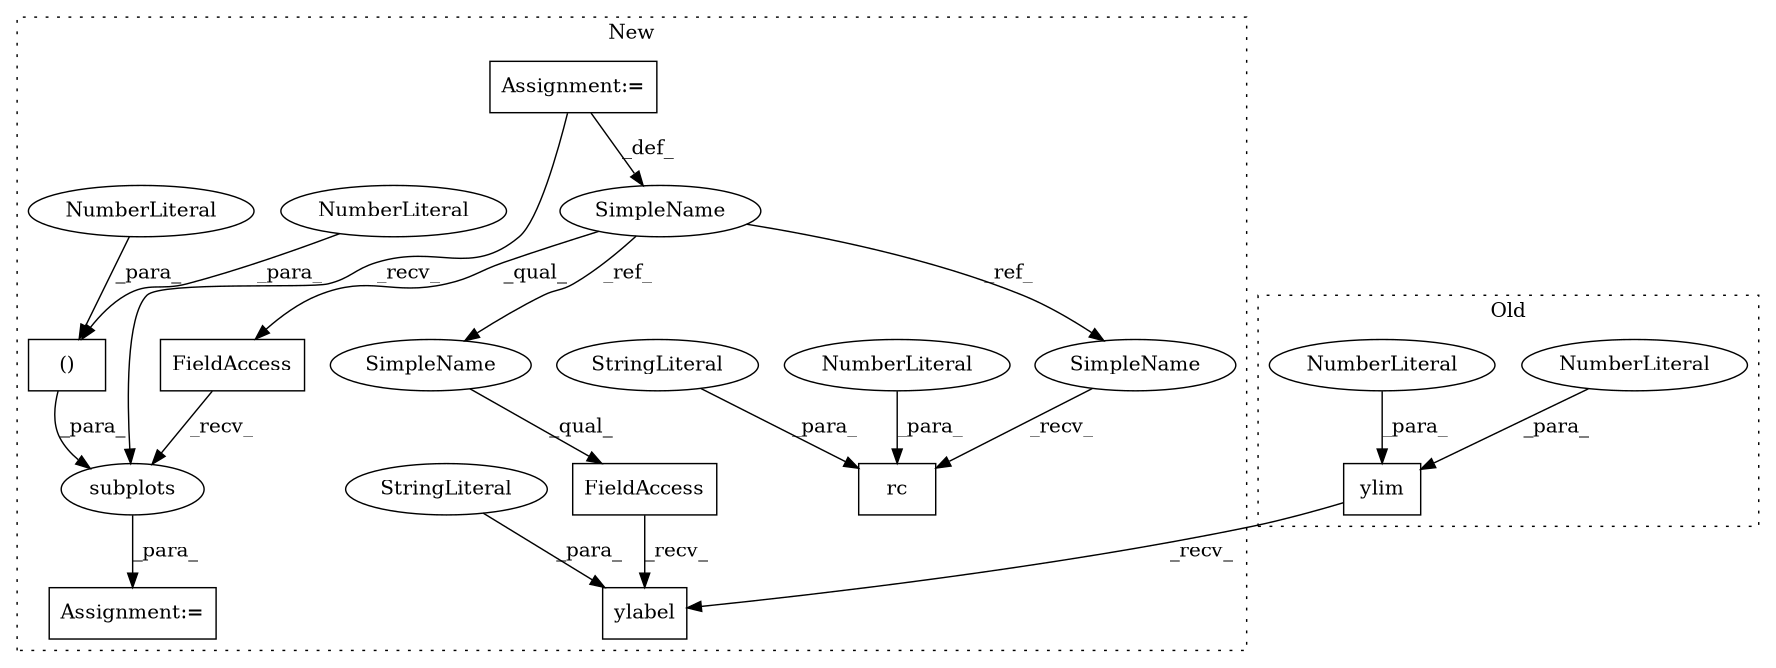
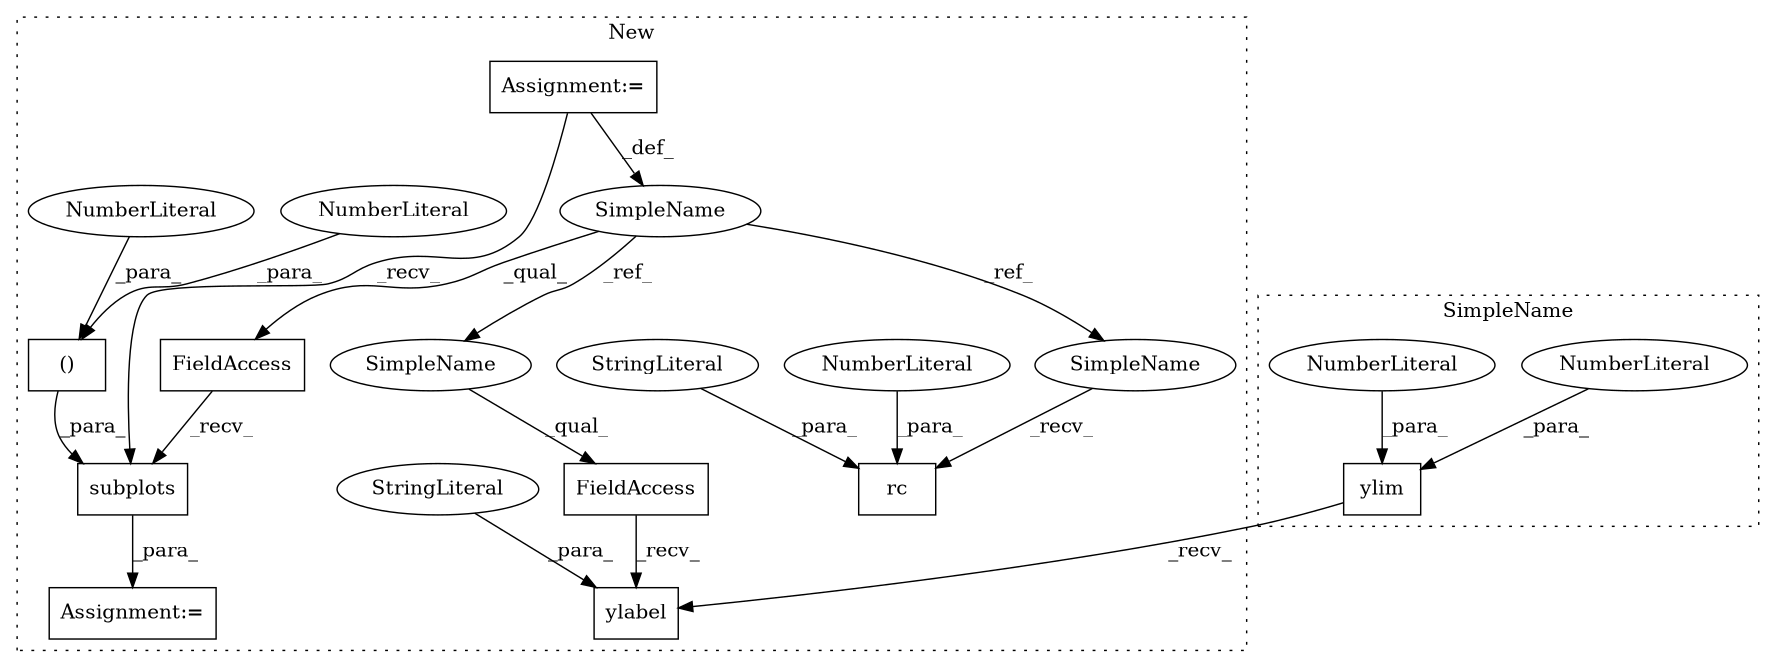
(1508, 312) -> (1508, 312)
(133, 489) -> (133, 489)
